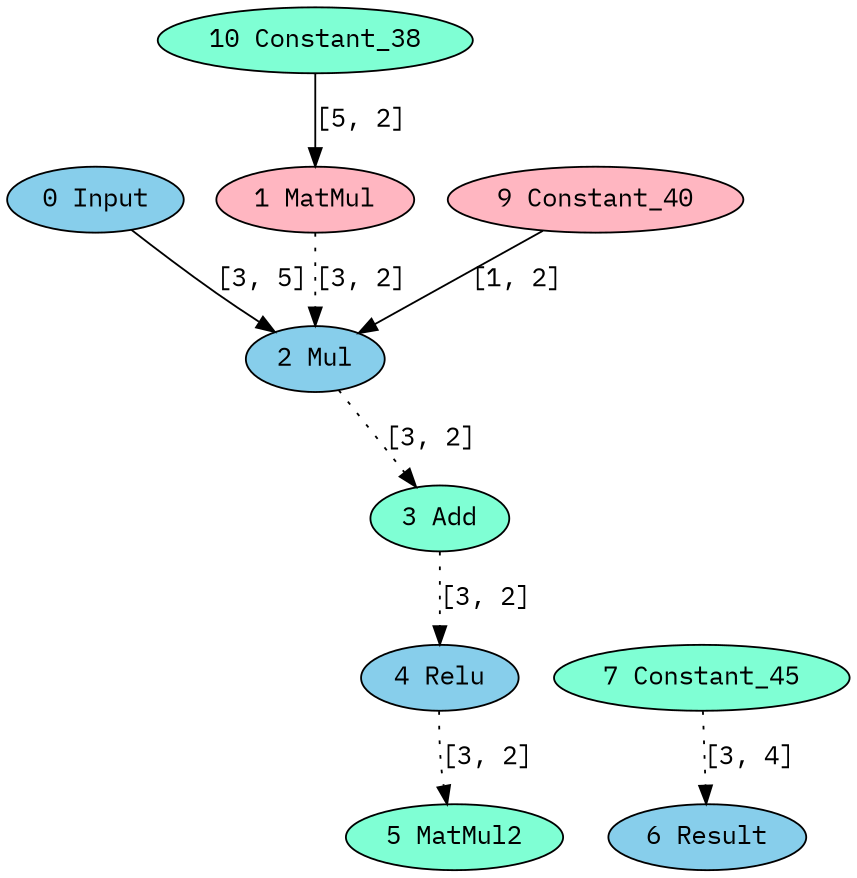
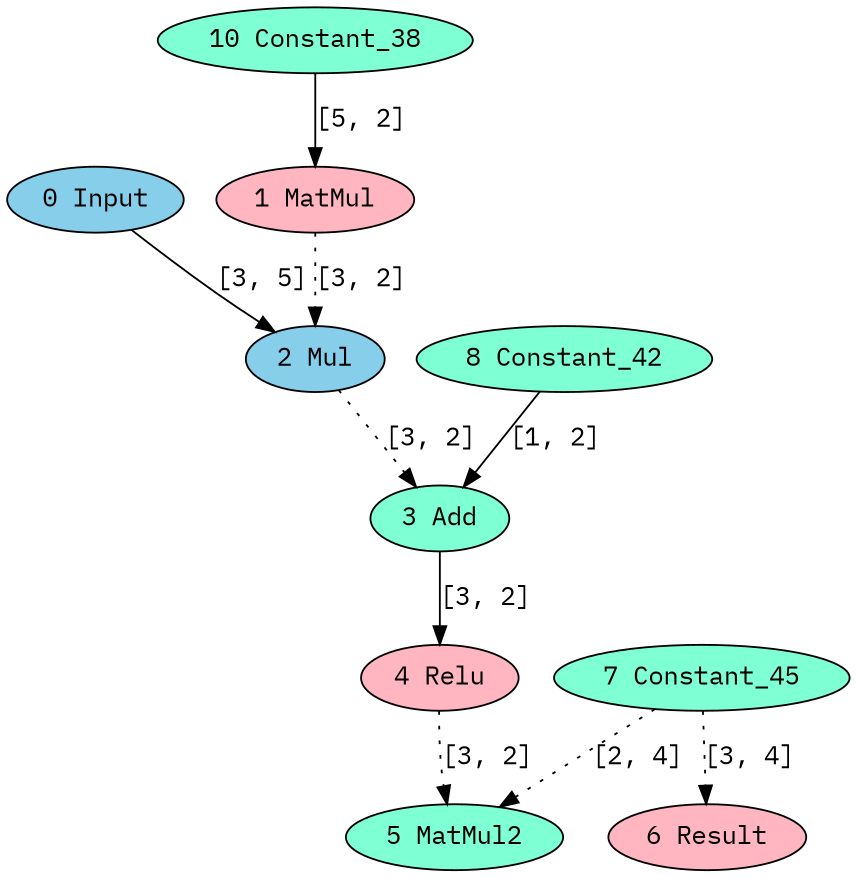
(596, 200) -> none
none -> (564, 359)
(440, 589) -> (440, 589)
(440, 678) -> (440, 678)
none -> (585, 753)
(707, 837) -> (707, 837)
